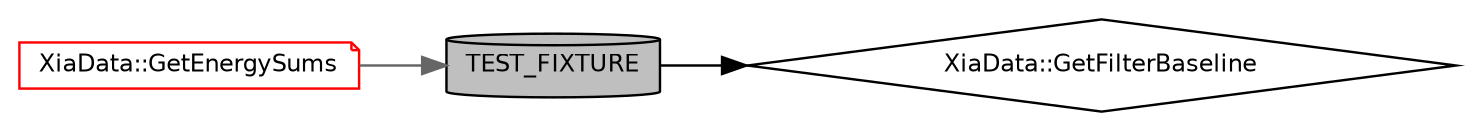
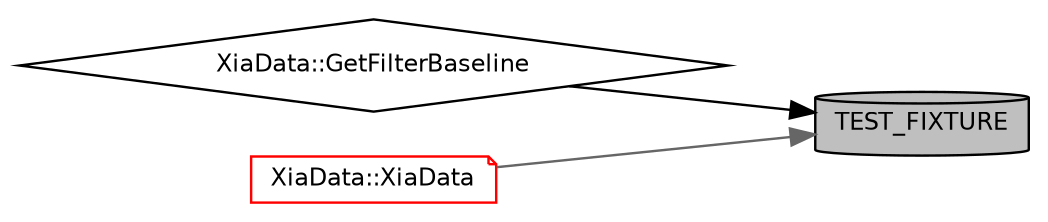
(189, 66) -> (374, 180)
(691, 66) -> (680, 98)
